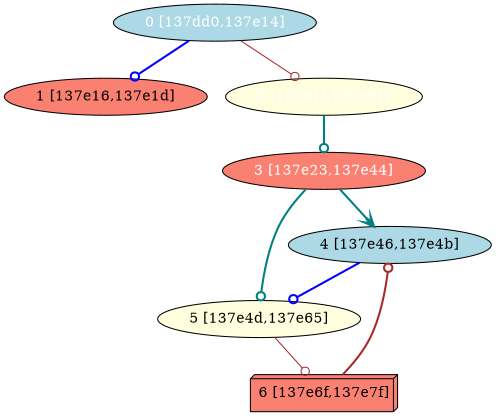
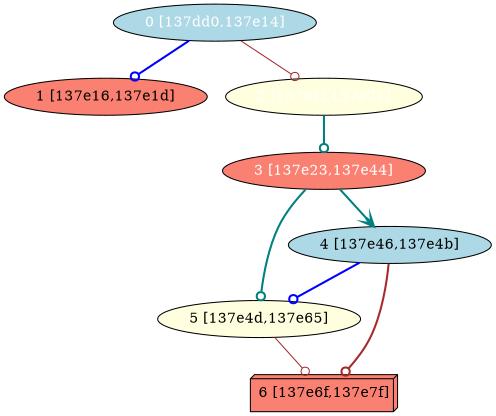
(375, 327) -> (377, 320)
